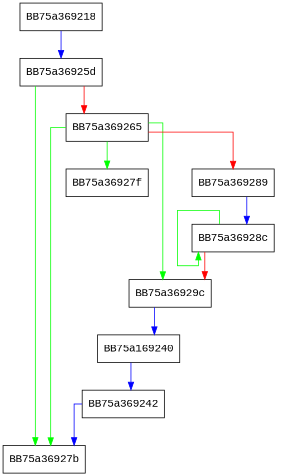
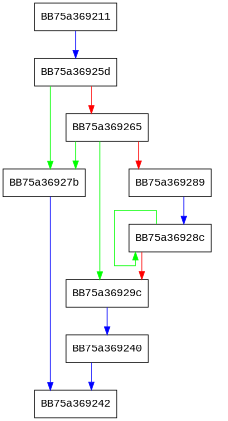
(61, 17) -> (76, 17)
(107, 183) -> none
(139, 349) -> (107, 349)
(74, 417) -> (50, 290)
